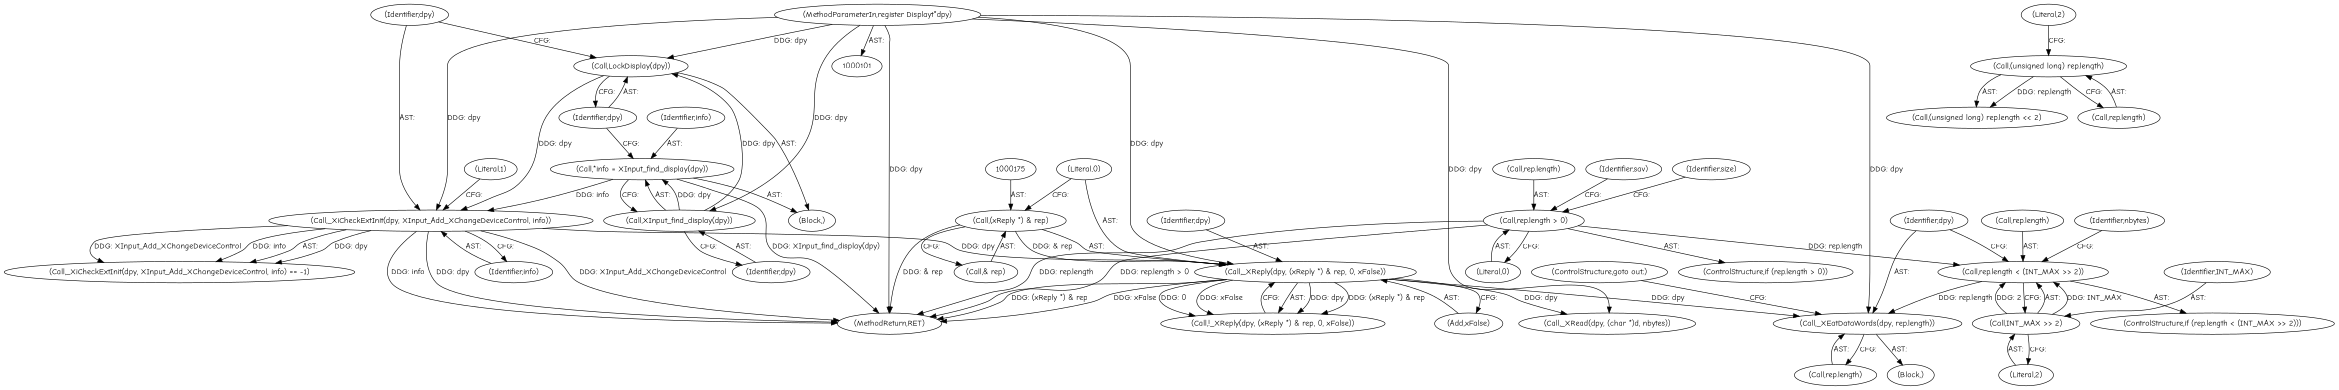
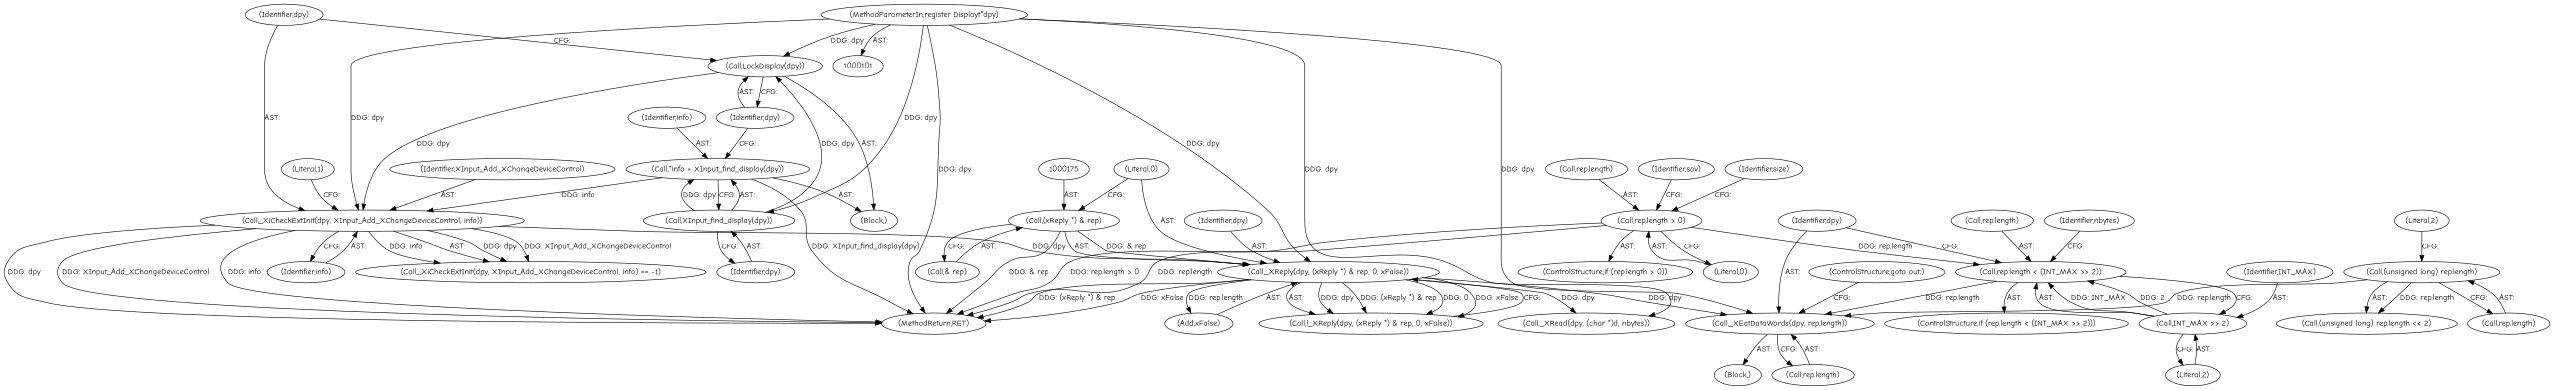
none -> (502, 169)
(1490, 298) -> (1216, 298)
none -> (2124, 307)
